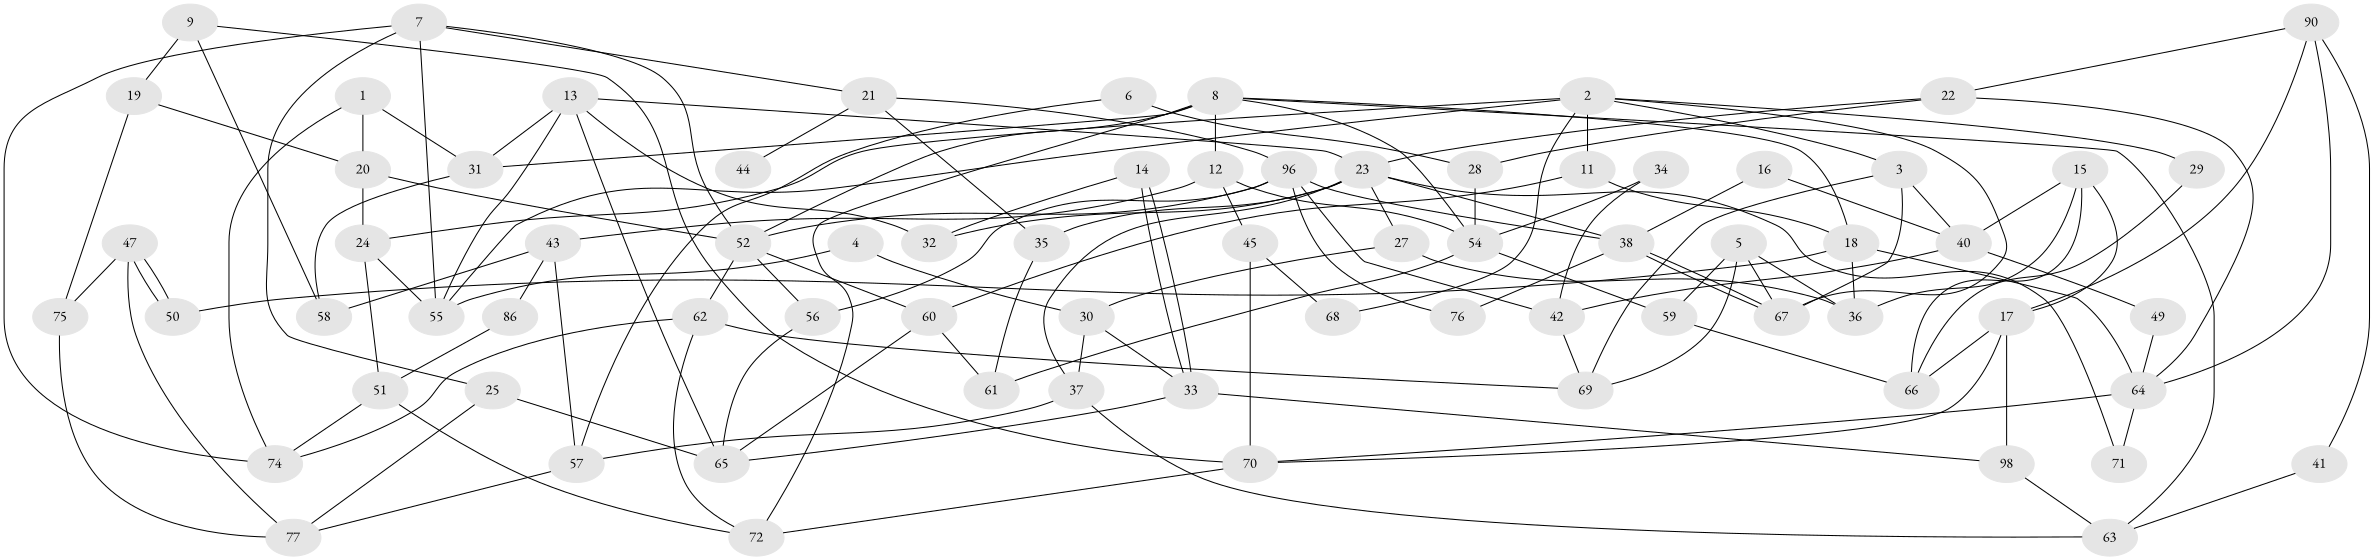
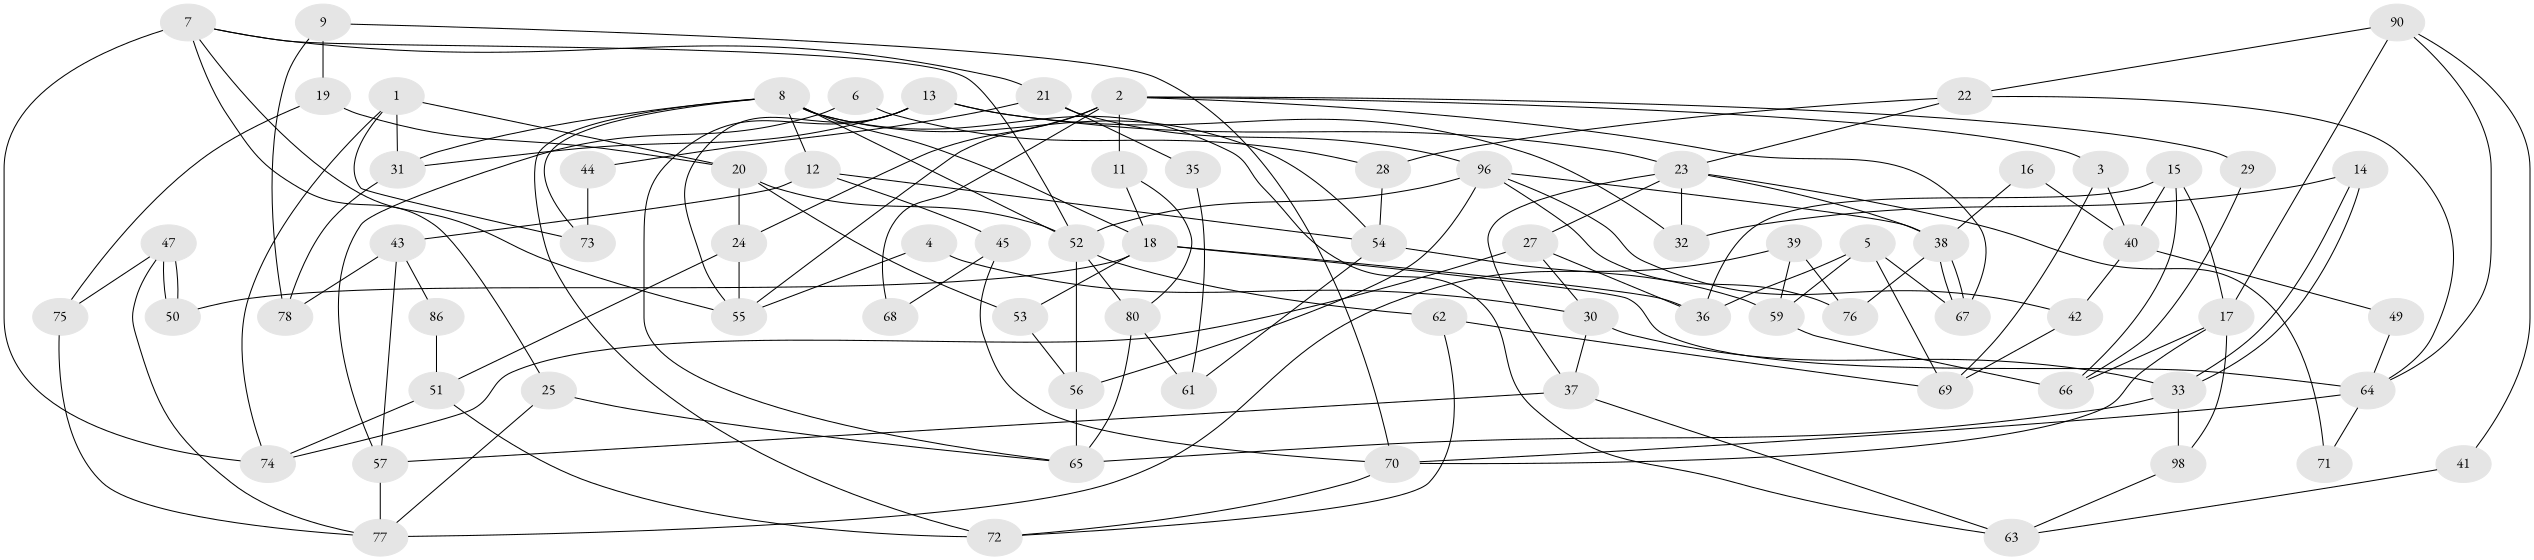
(1661, 170) -> none
(1203, 208) -> none
none -> (588, 243)
none -> (1794, 243)
(1873, 271) -> none
(324, 317) -> (285, 317)
(929, 317) -> (1133, 317)
none -> (1020, 317)
(476, 363) -> (892, 341)
